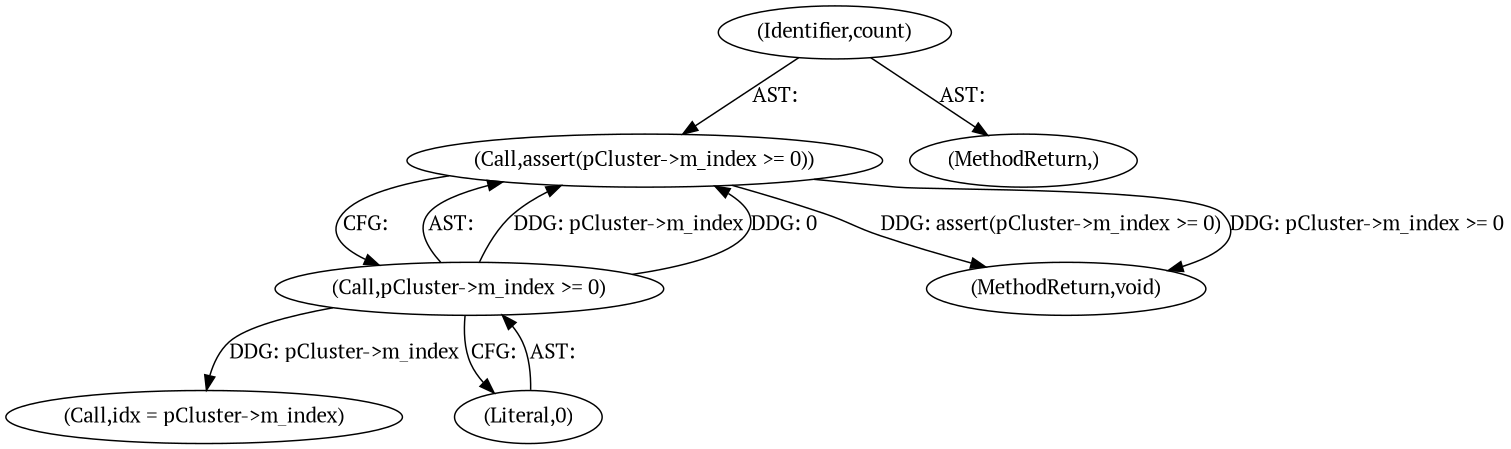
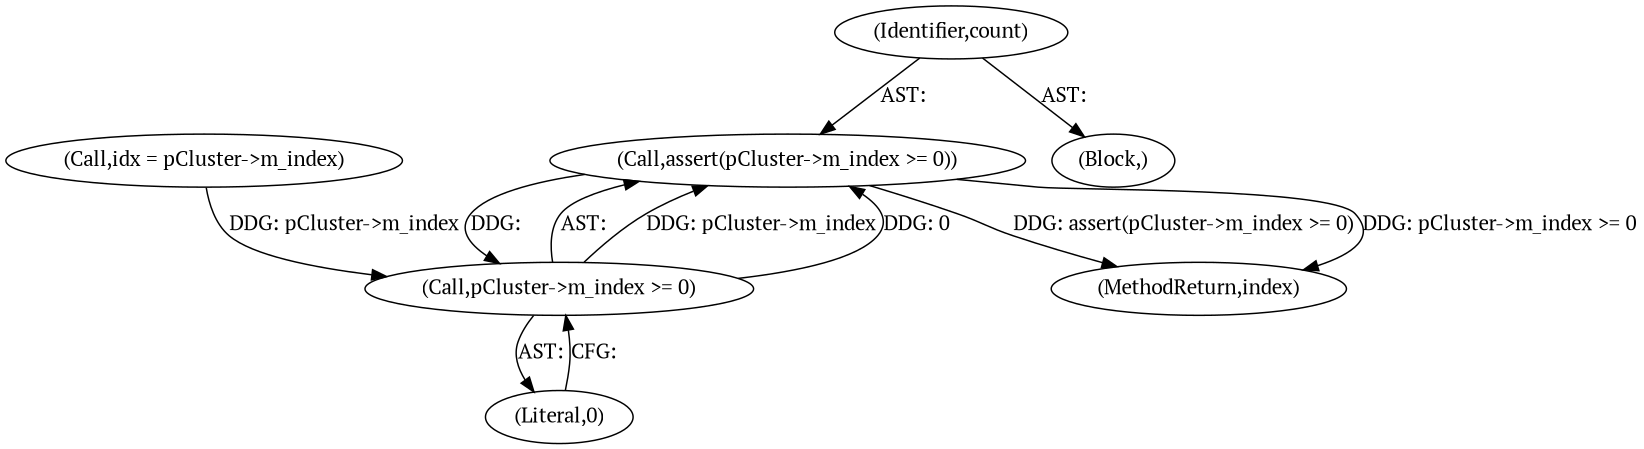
(1023, 161) -> (1113, 161)
(368, 225) -> (499, 225)
(1066, 289) -> (1199, 289)
(260, 326) -> (272, 256)
(497, 353) -> (544, 353)
(556, 353) -> (597, 353)
